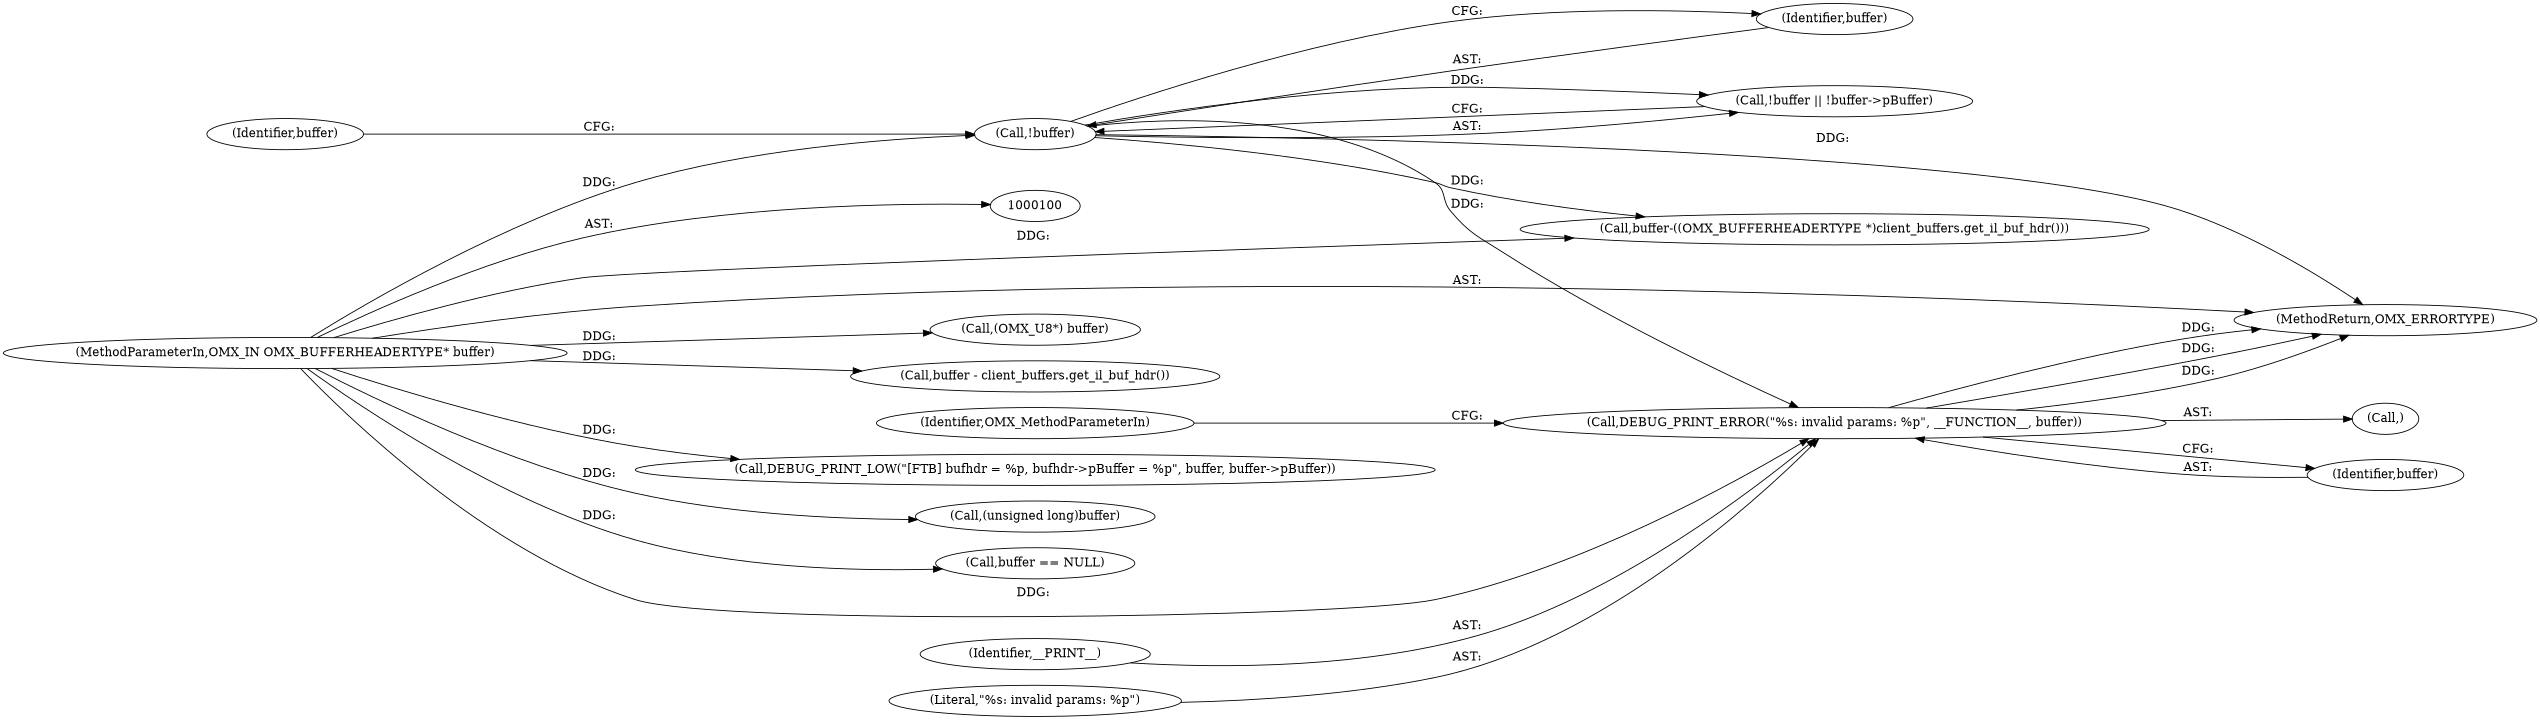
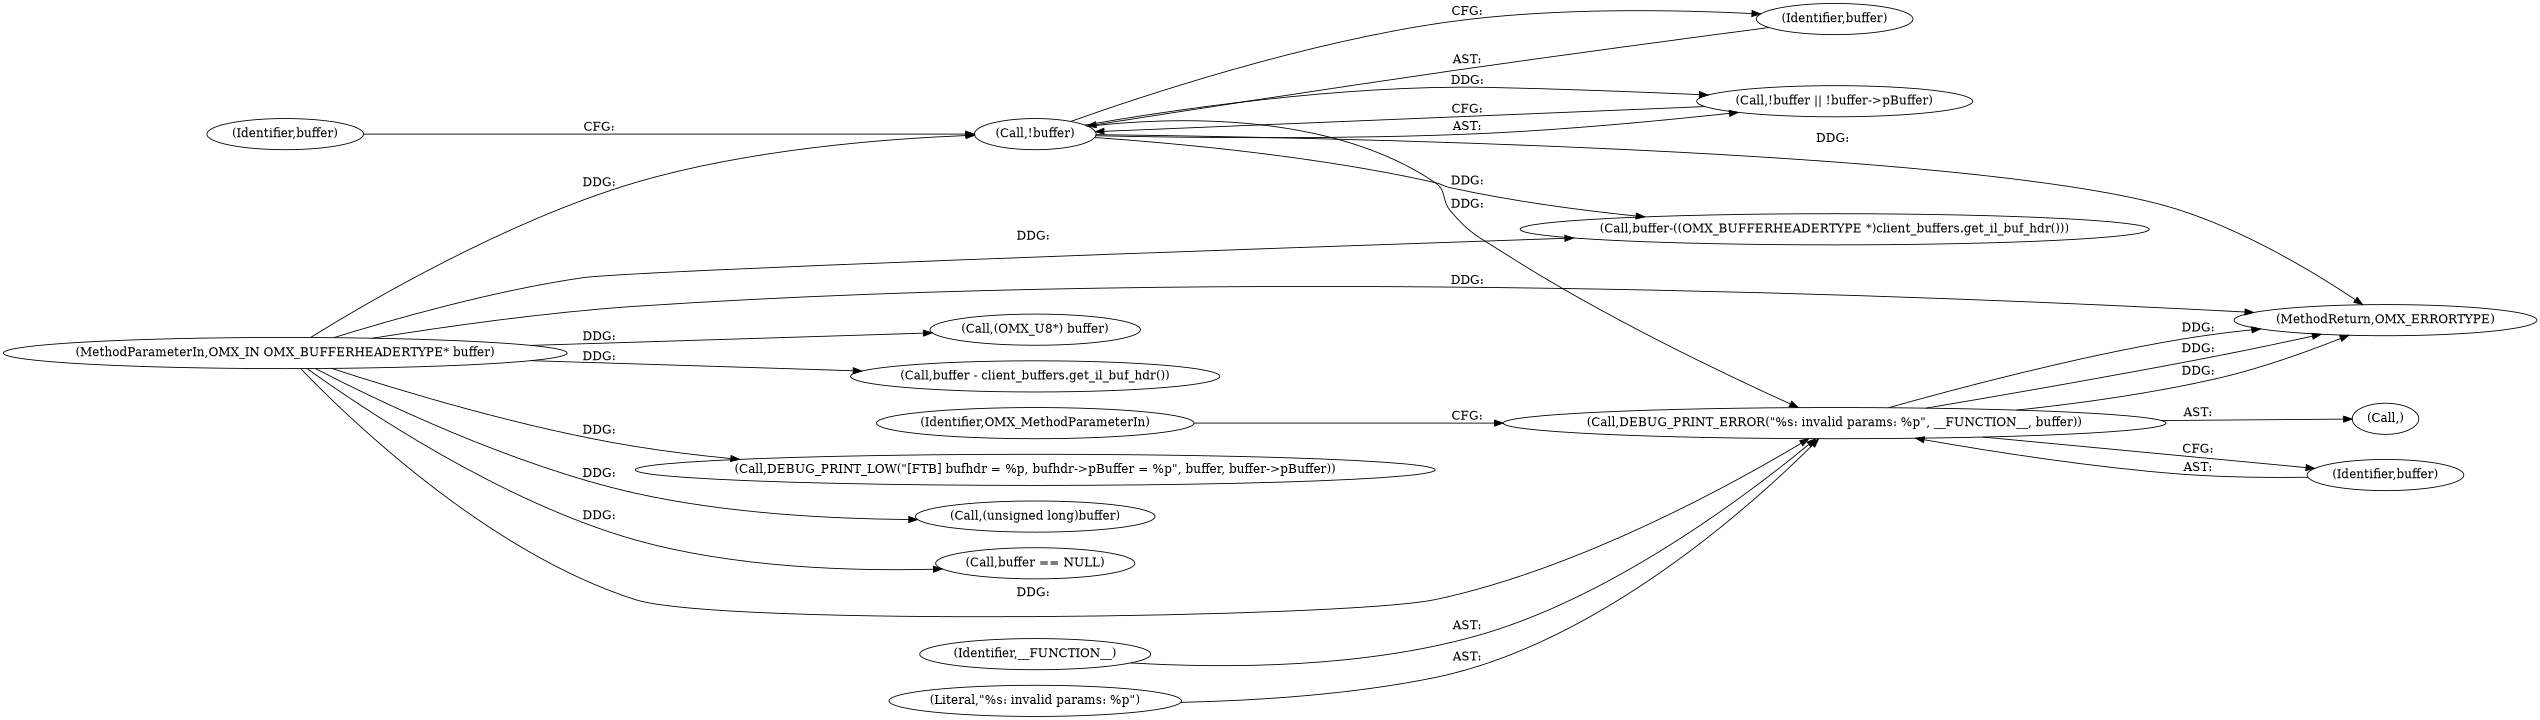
(1035, 206) -> none
(1469, 281) -> (1469, 281)
(1035, 654) -> (1035, 654)
